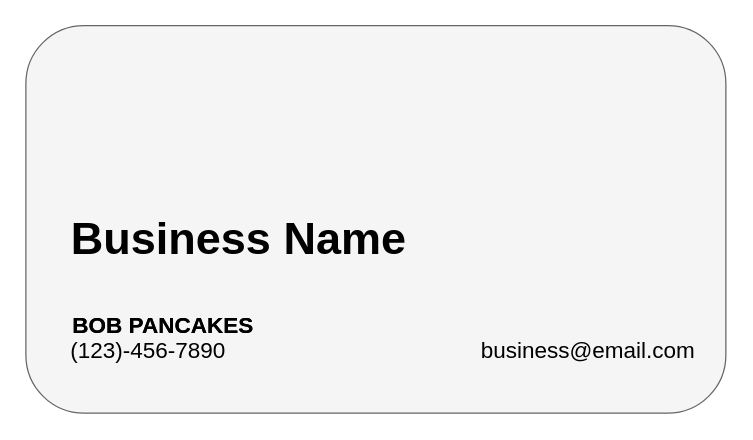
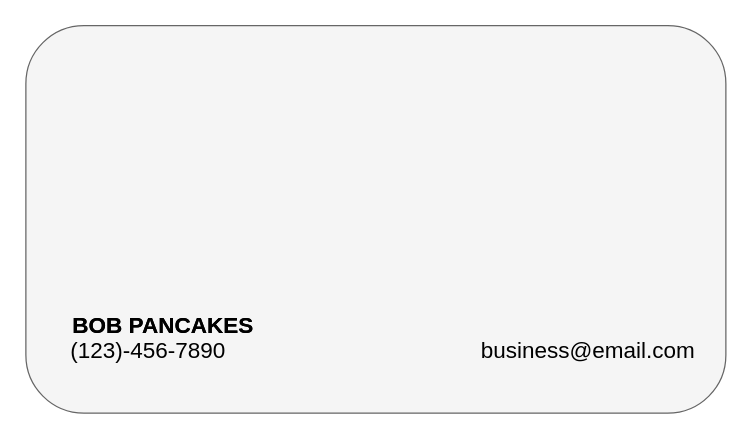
(238, 238) -> none
